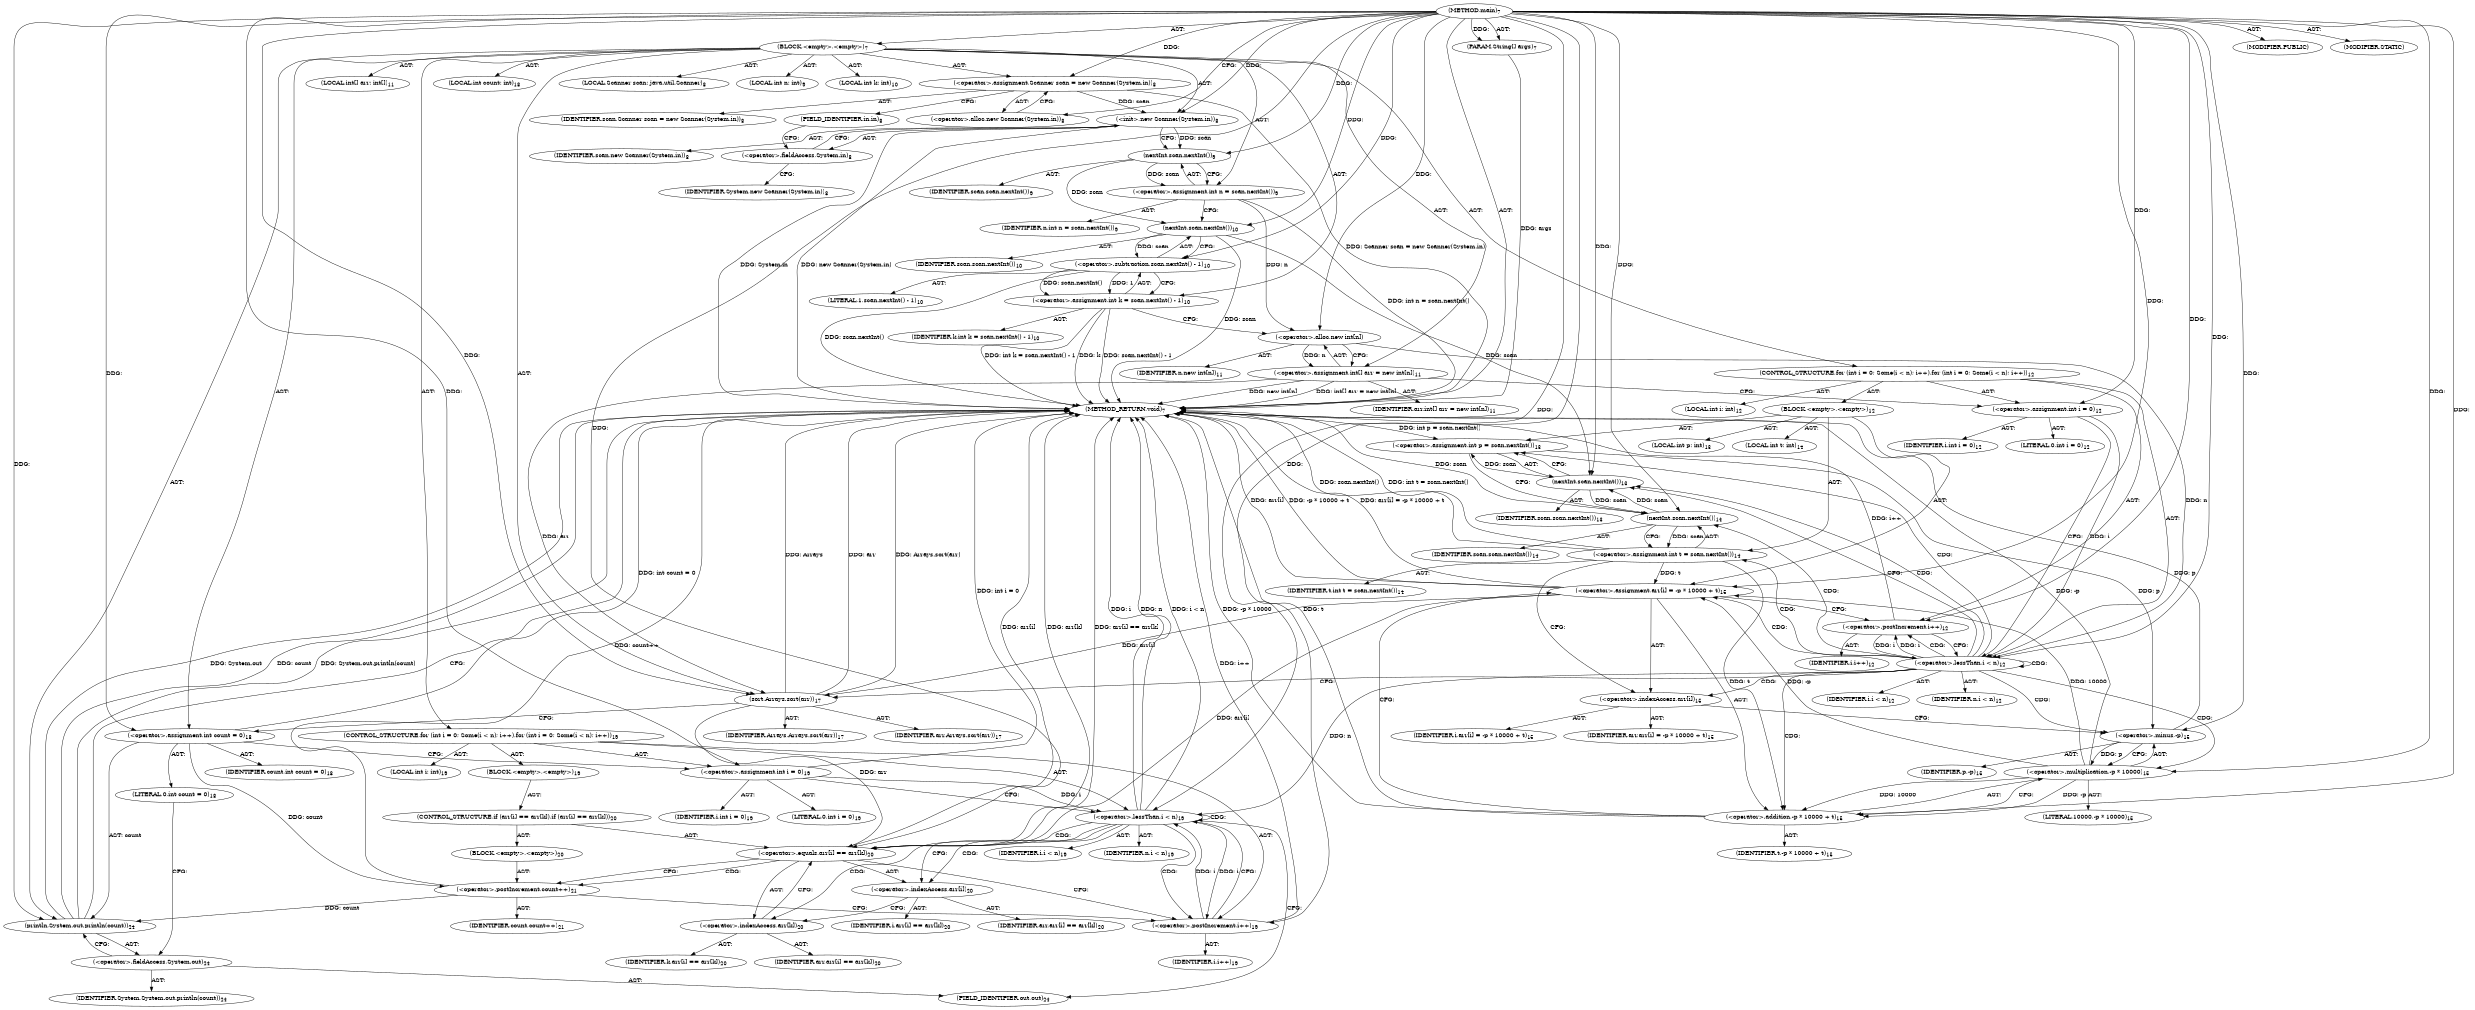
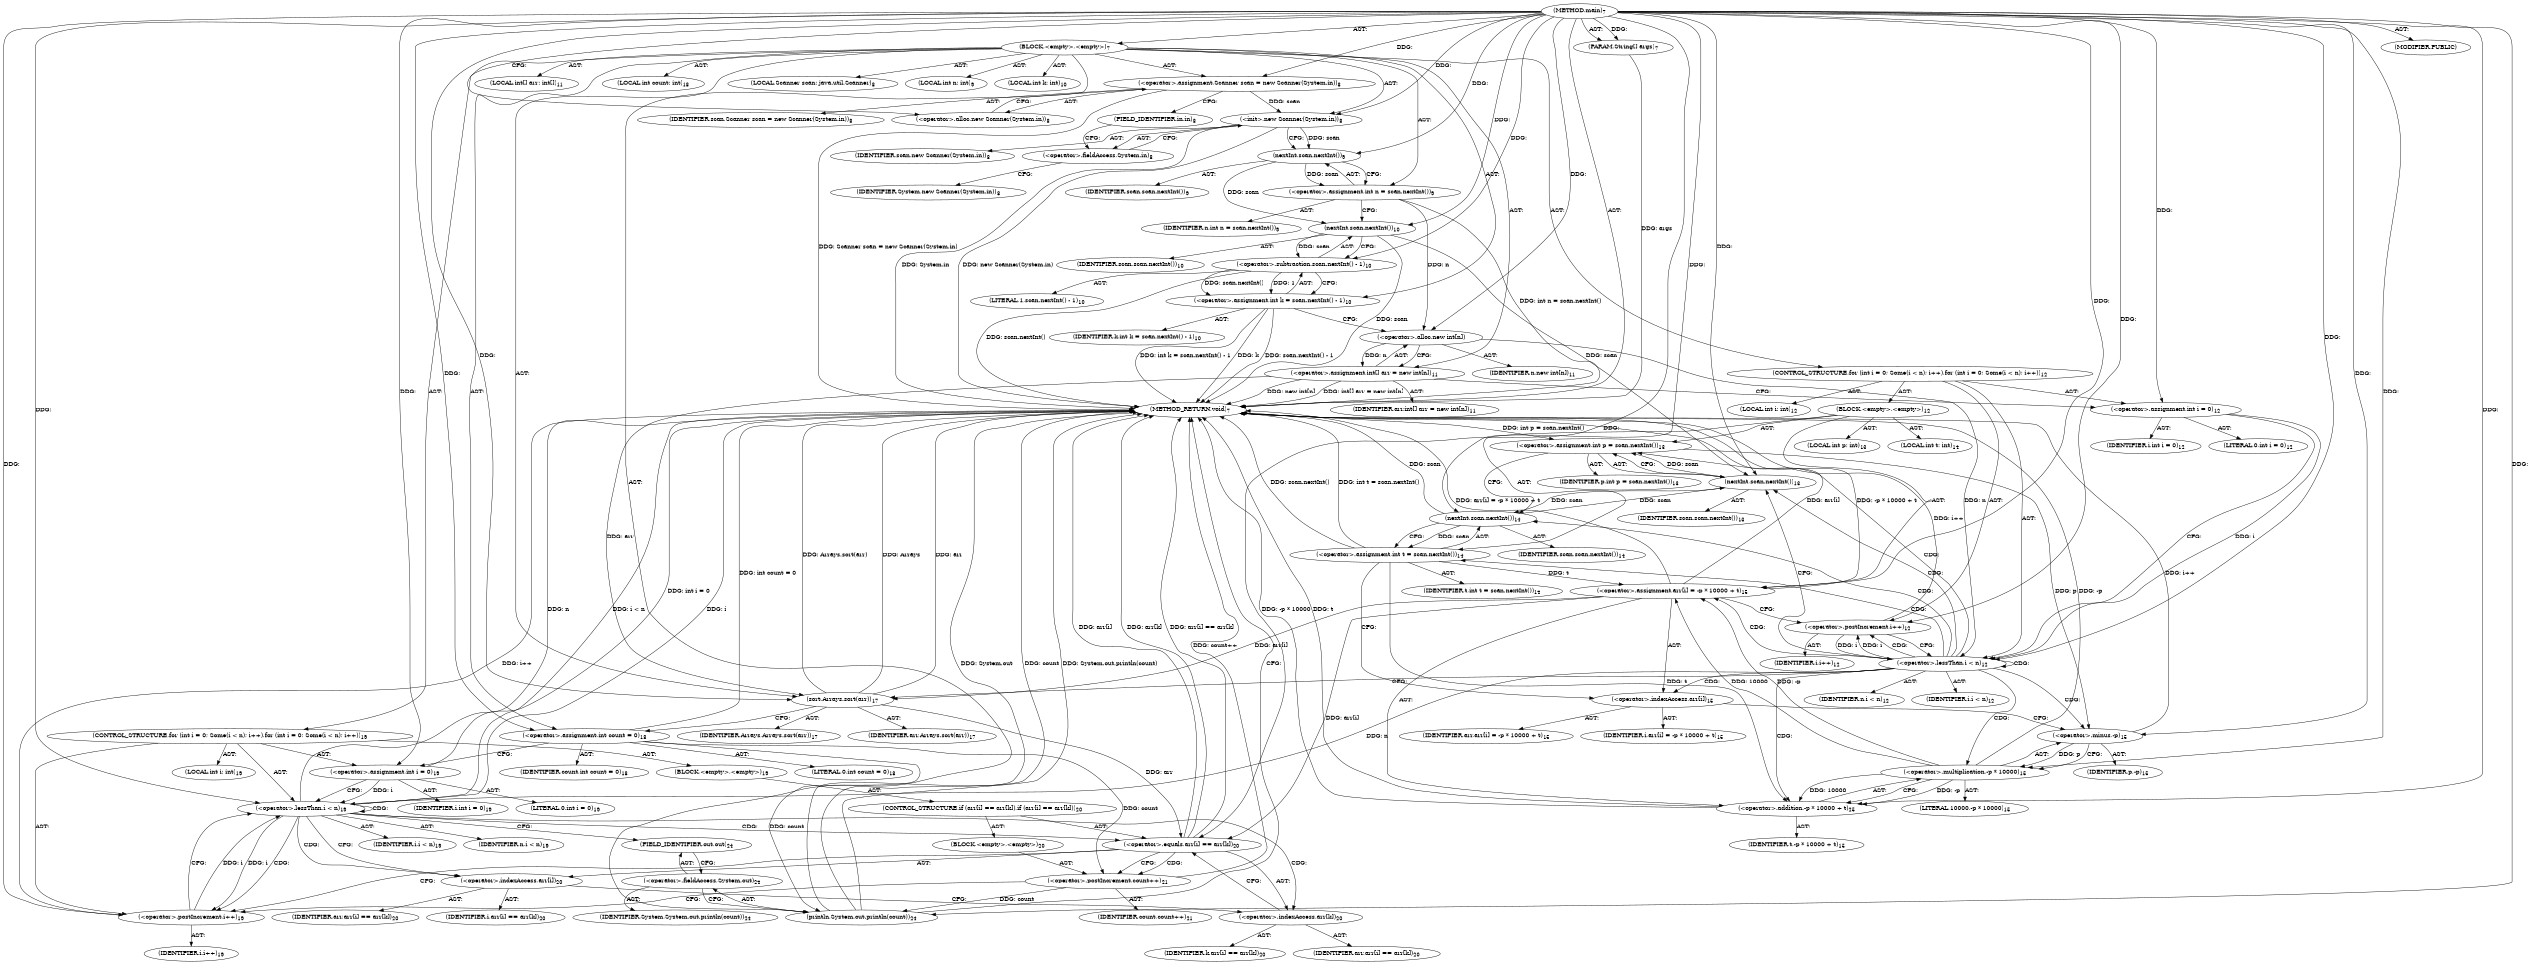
(2374, 48) -> none
none -> (1619, 482)
(2185, 573) -> (2180, 573)
(1386, 781) -> none
(1840, 817) -> (1852, 808)
(125, 836) -> (787, 827)
(172, 878) -> (698, 861)
